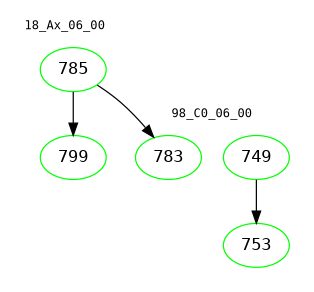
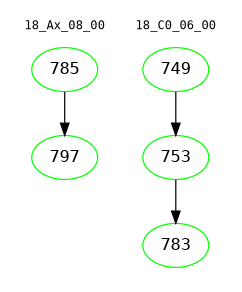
(65, 26) -> (65, 26)
(212, 114) -> (176, 26)
(134, 115) -> (176, 195)
(73, 157) -> (65, 157)
